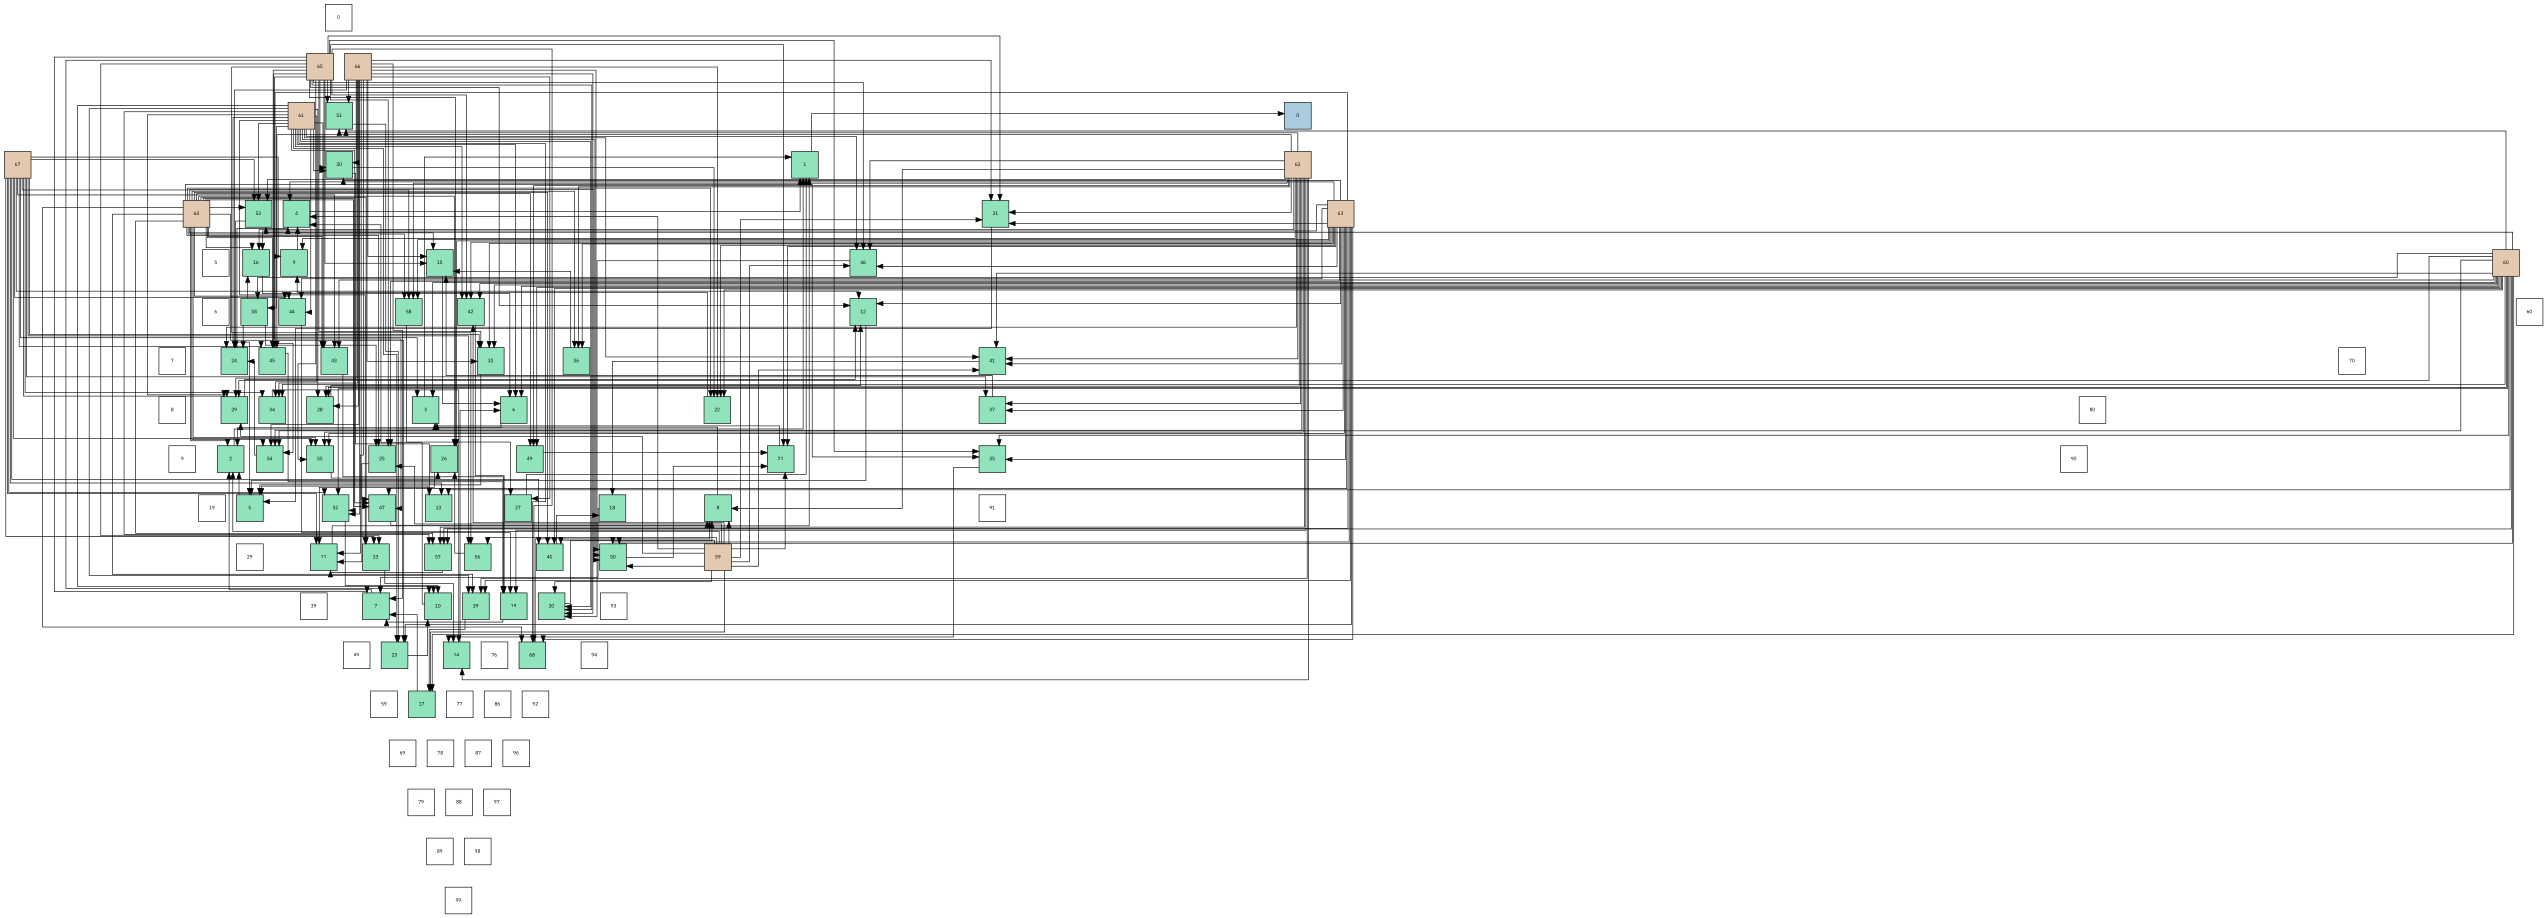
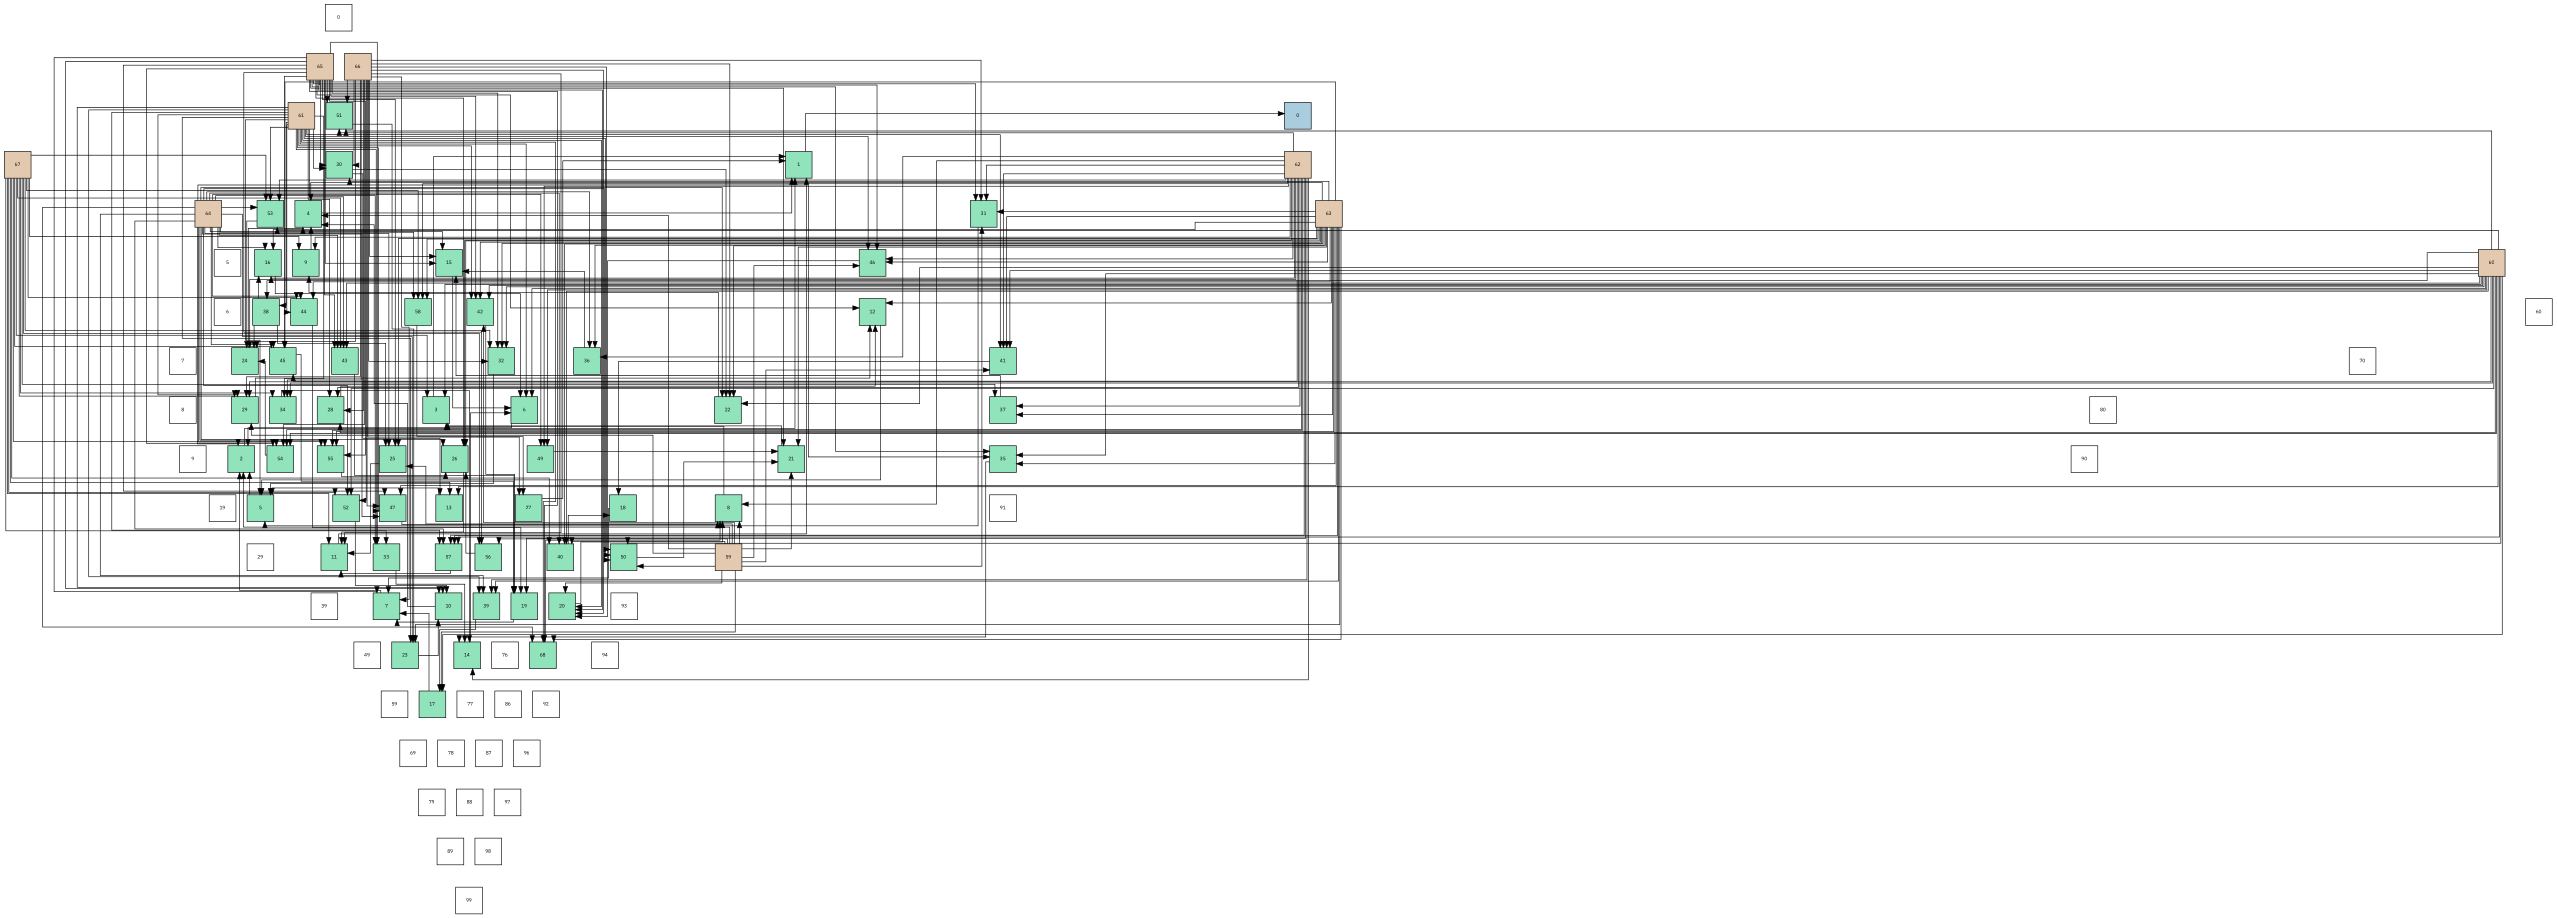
none -> (809, 240)
(166, 291) -> none
(1138, 542) -> (805, 244)
